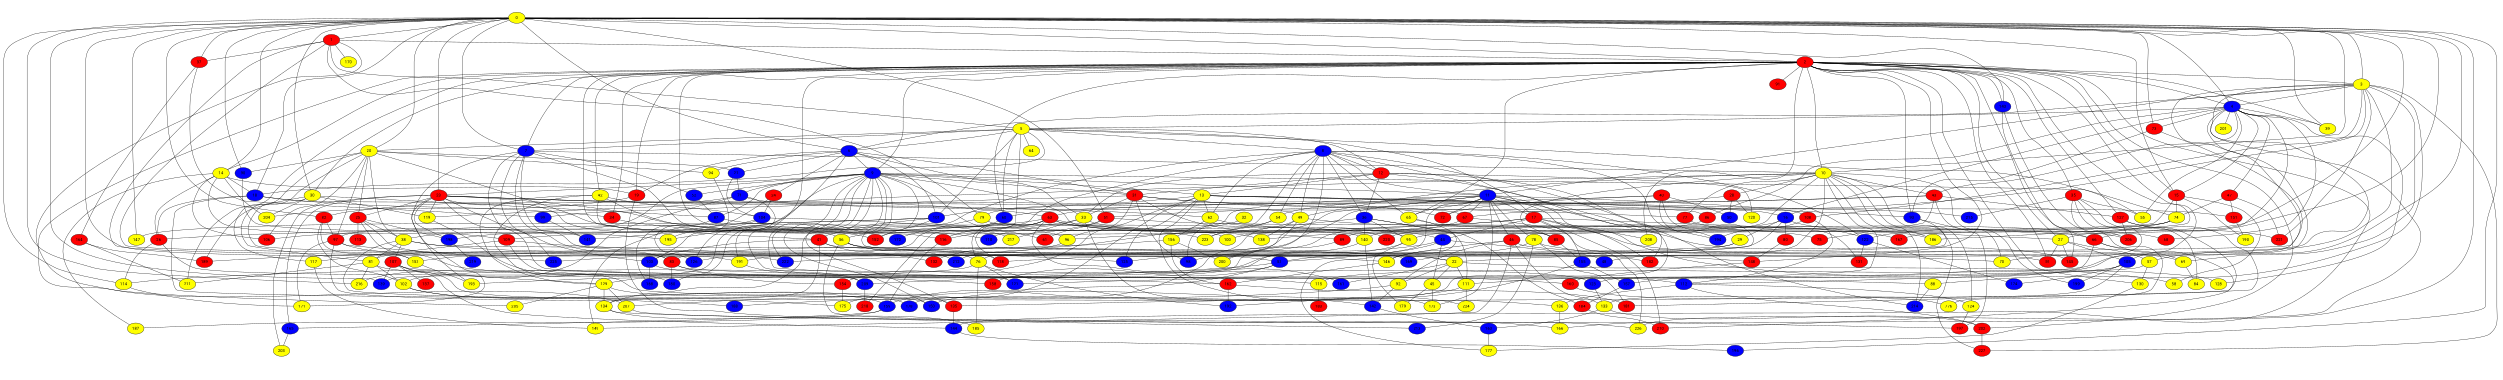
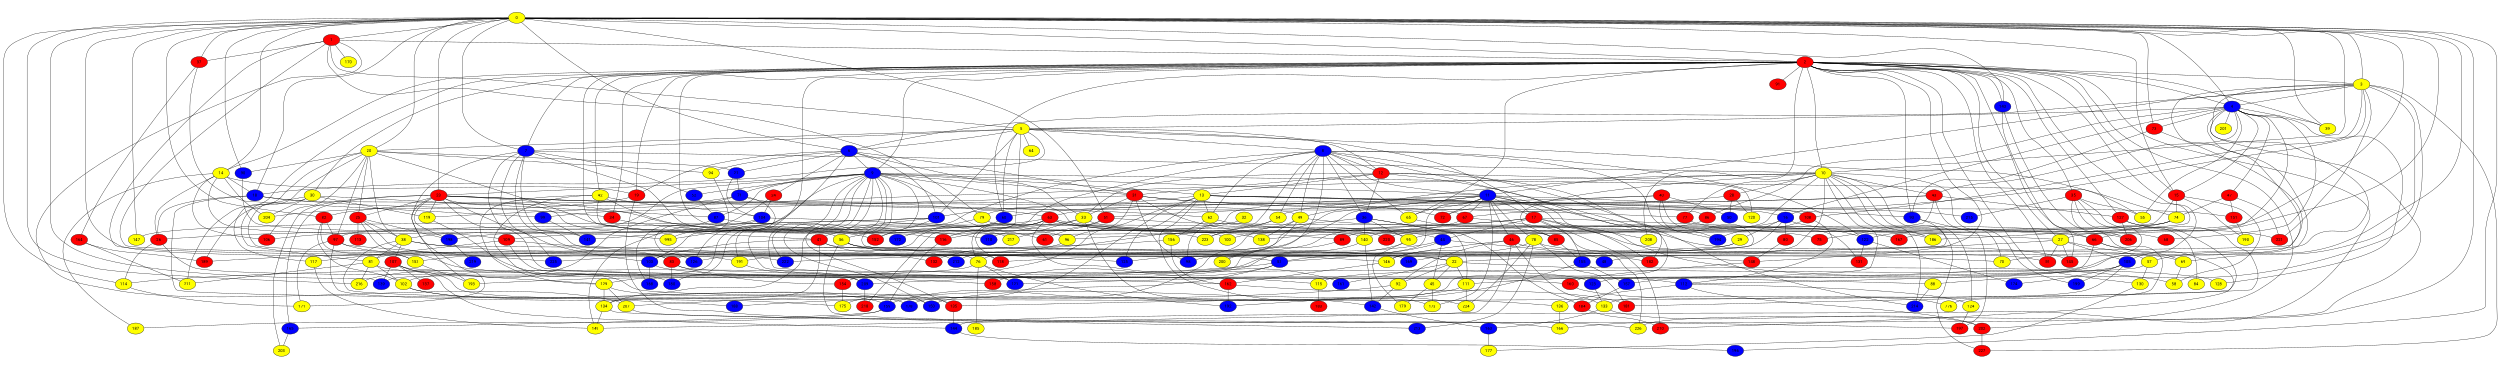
(332, 30) -> none
(668, 240) -> (668, 240)
(1197, 251) -> none
(1993, 256) -> (1758, 251)
(1320, 267) -> none
none -> (1510, 268)
(2190, 273) -> (2179, 273)
(515, 306) -> none
(790, 317) -> (600, 317)
